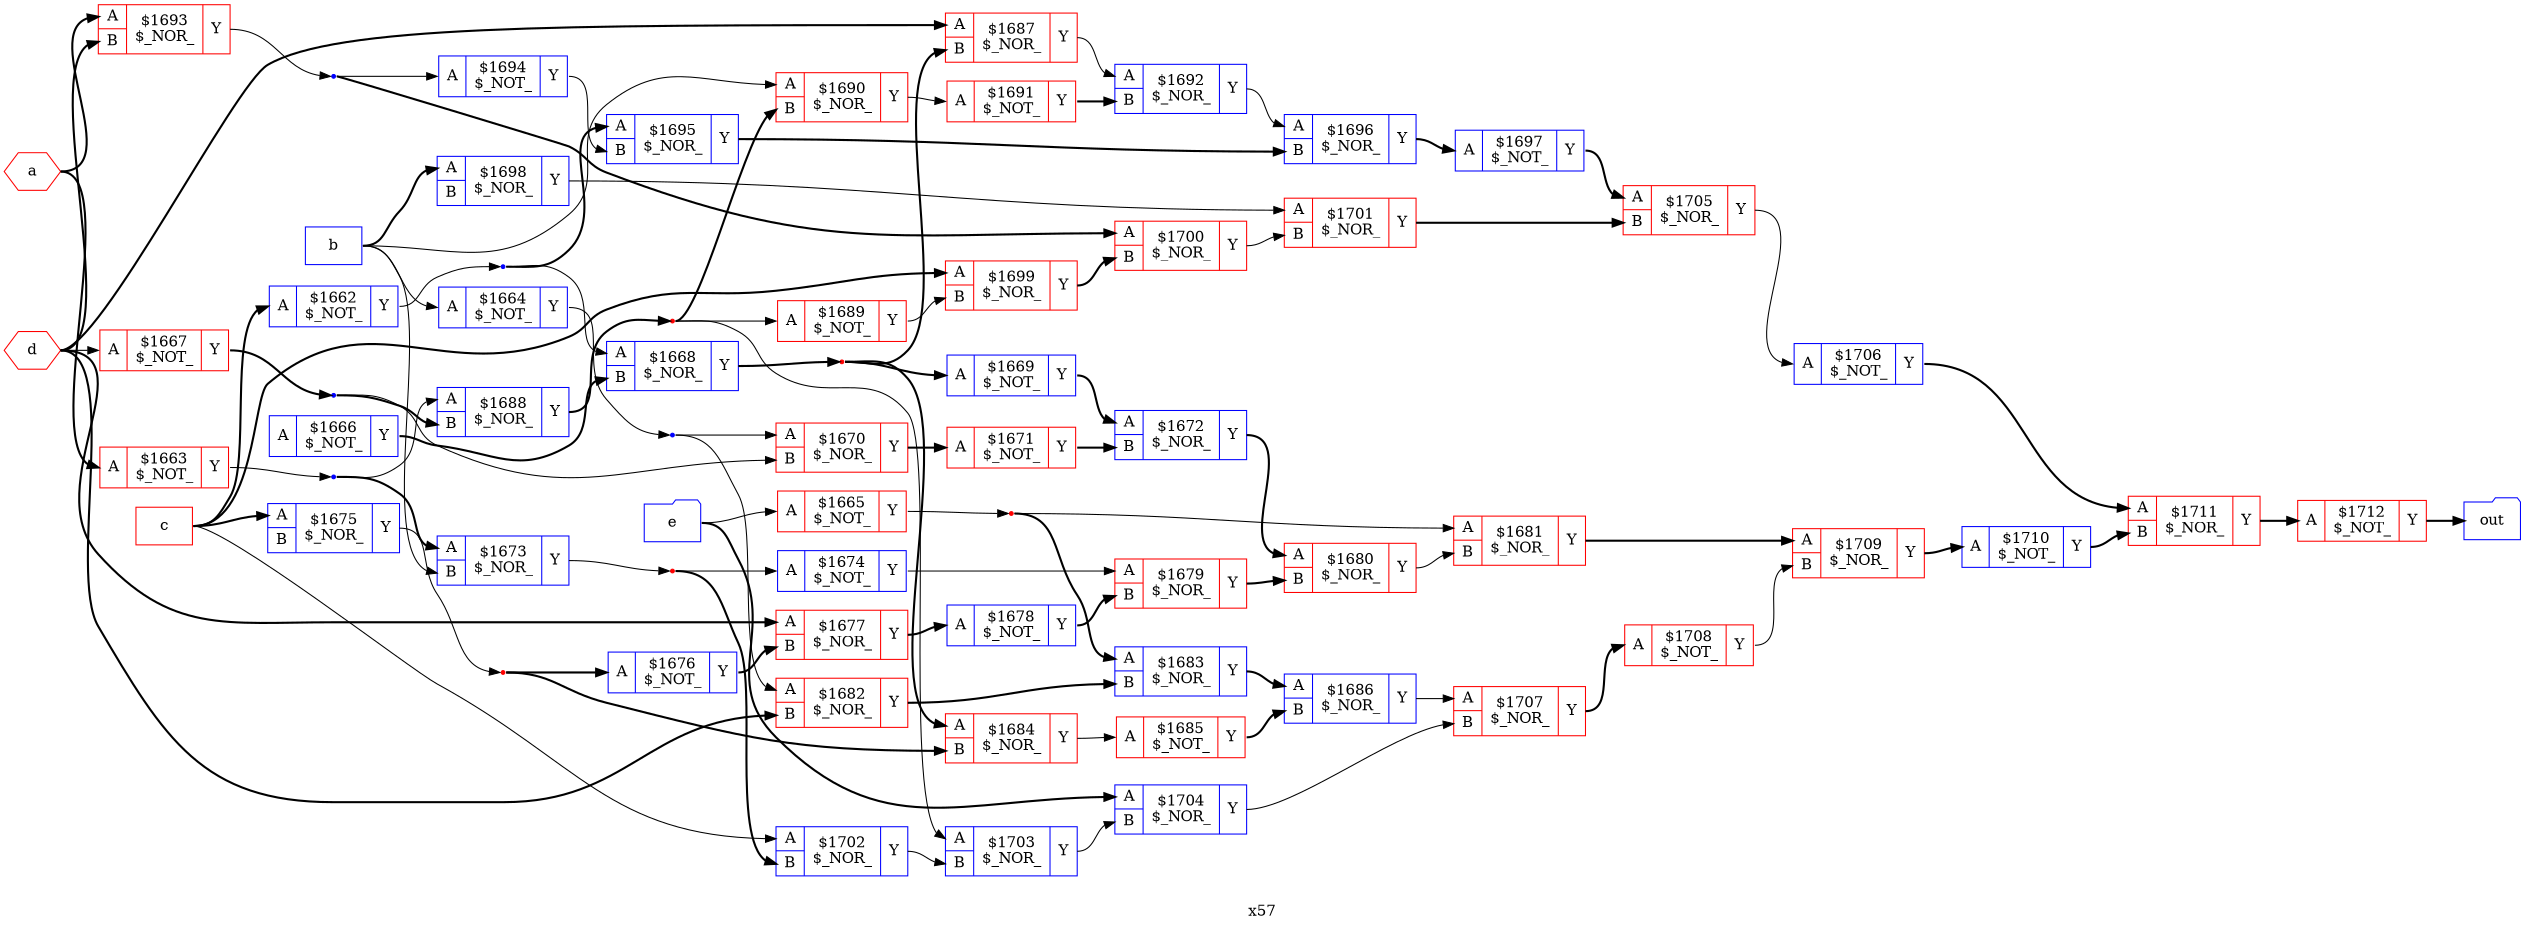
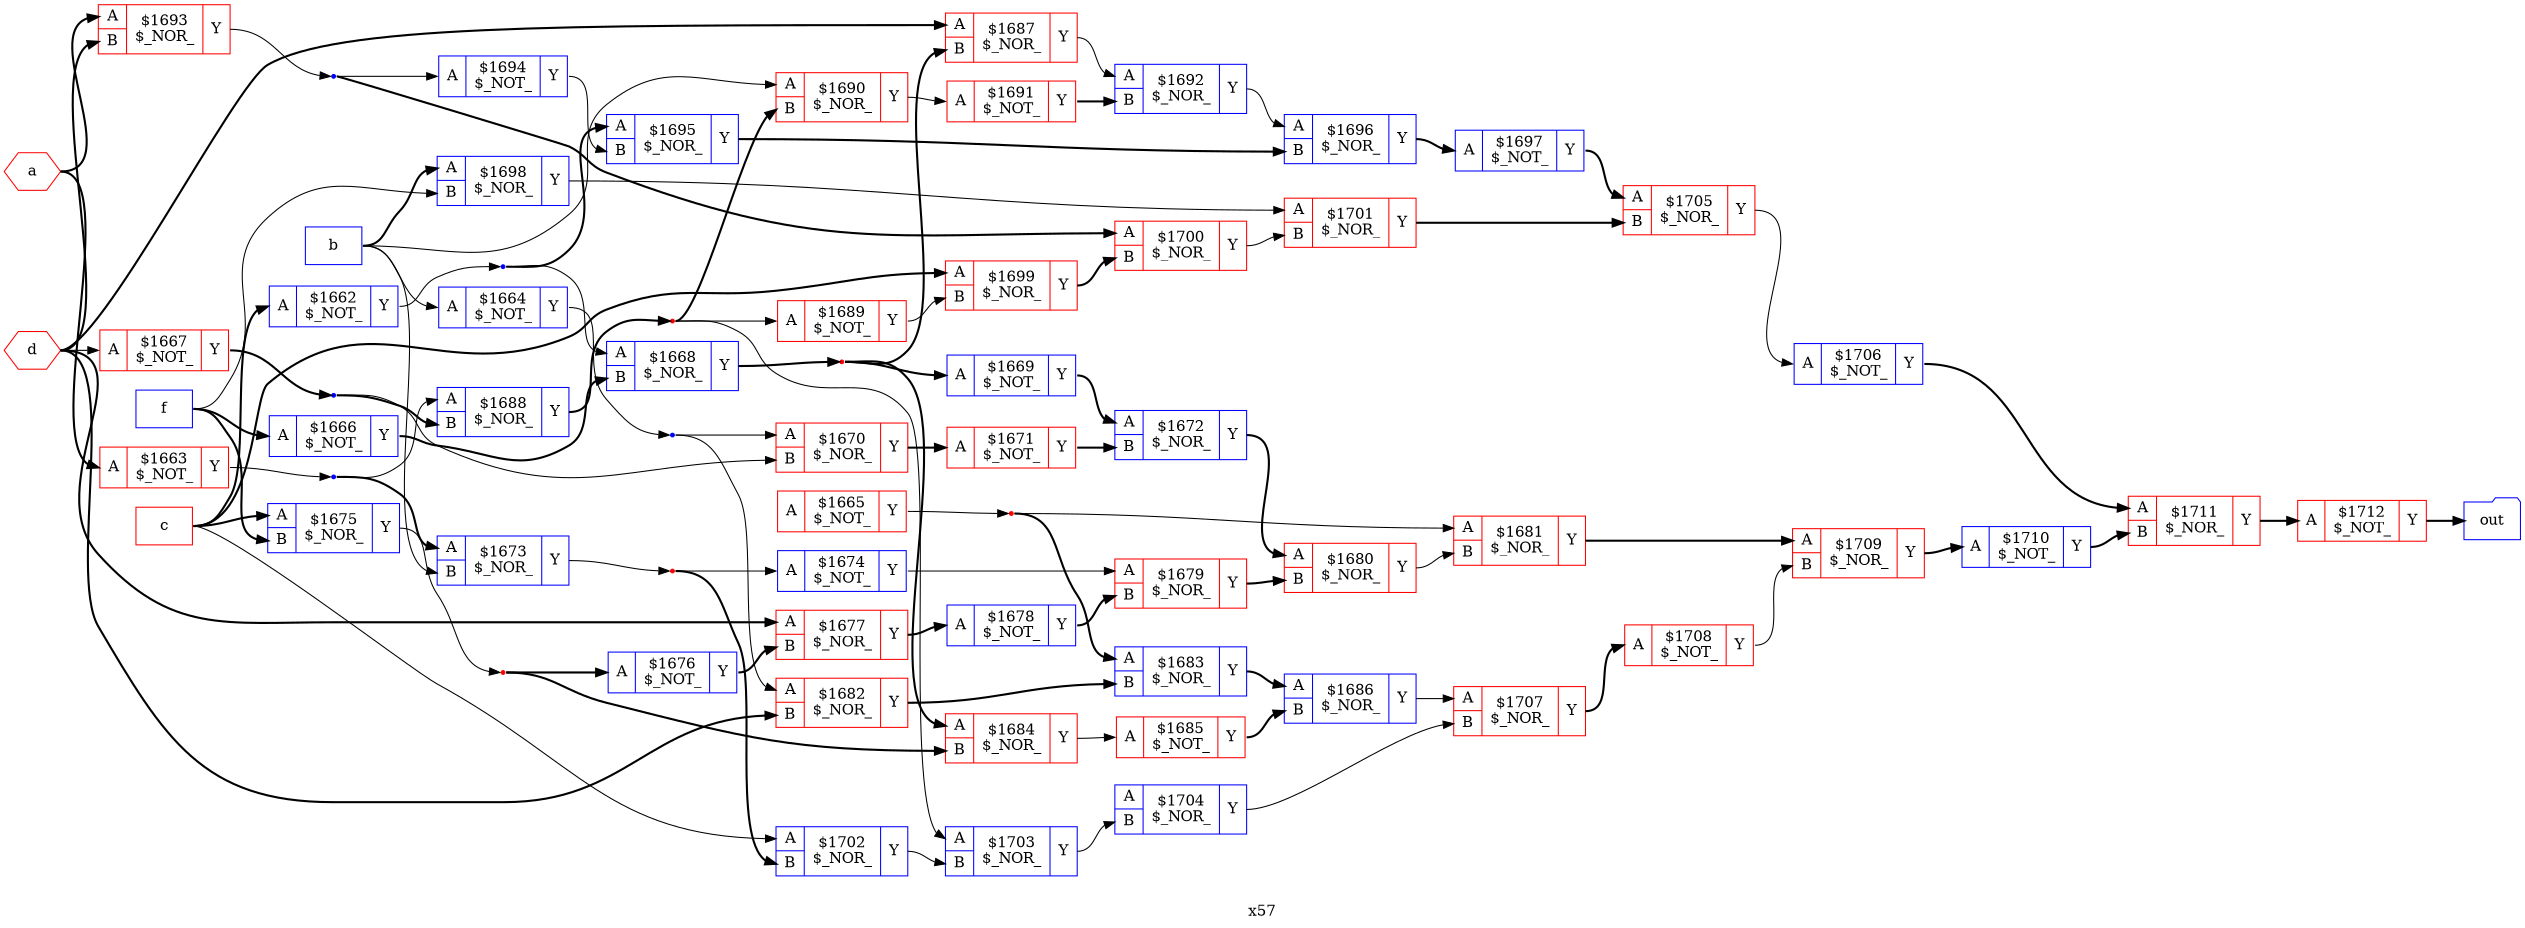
none -> (164, 409)
(672, 523) -> none
